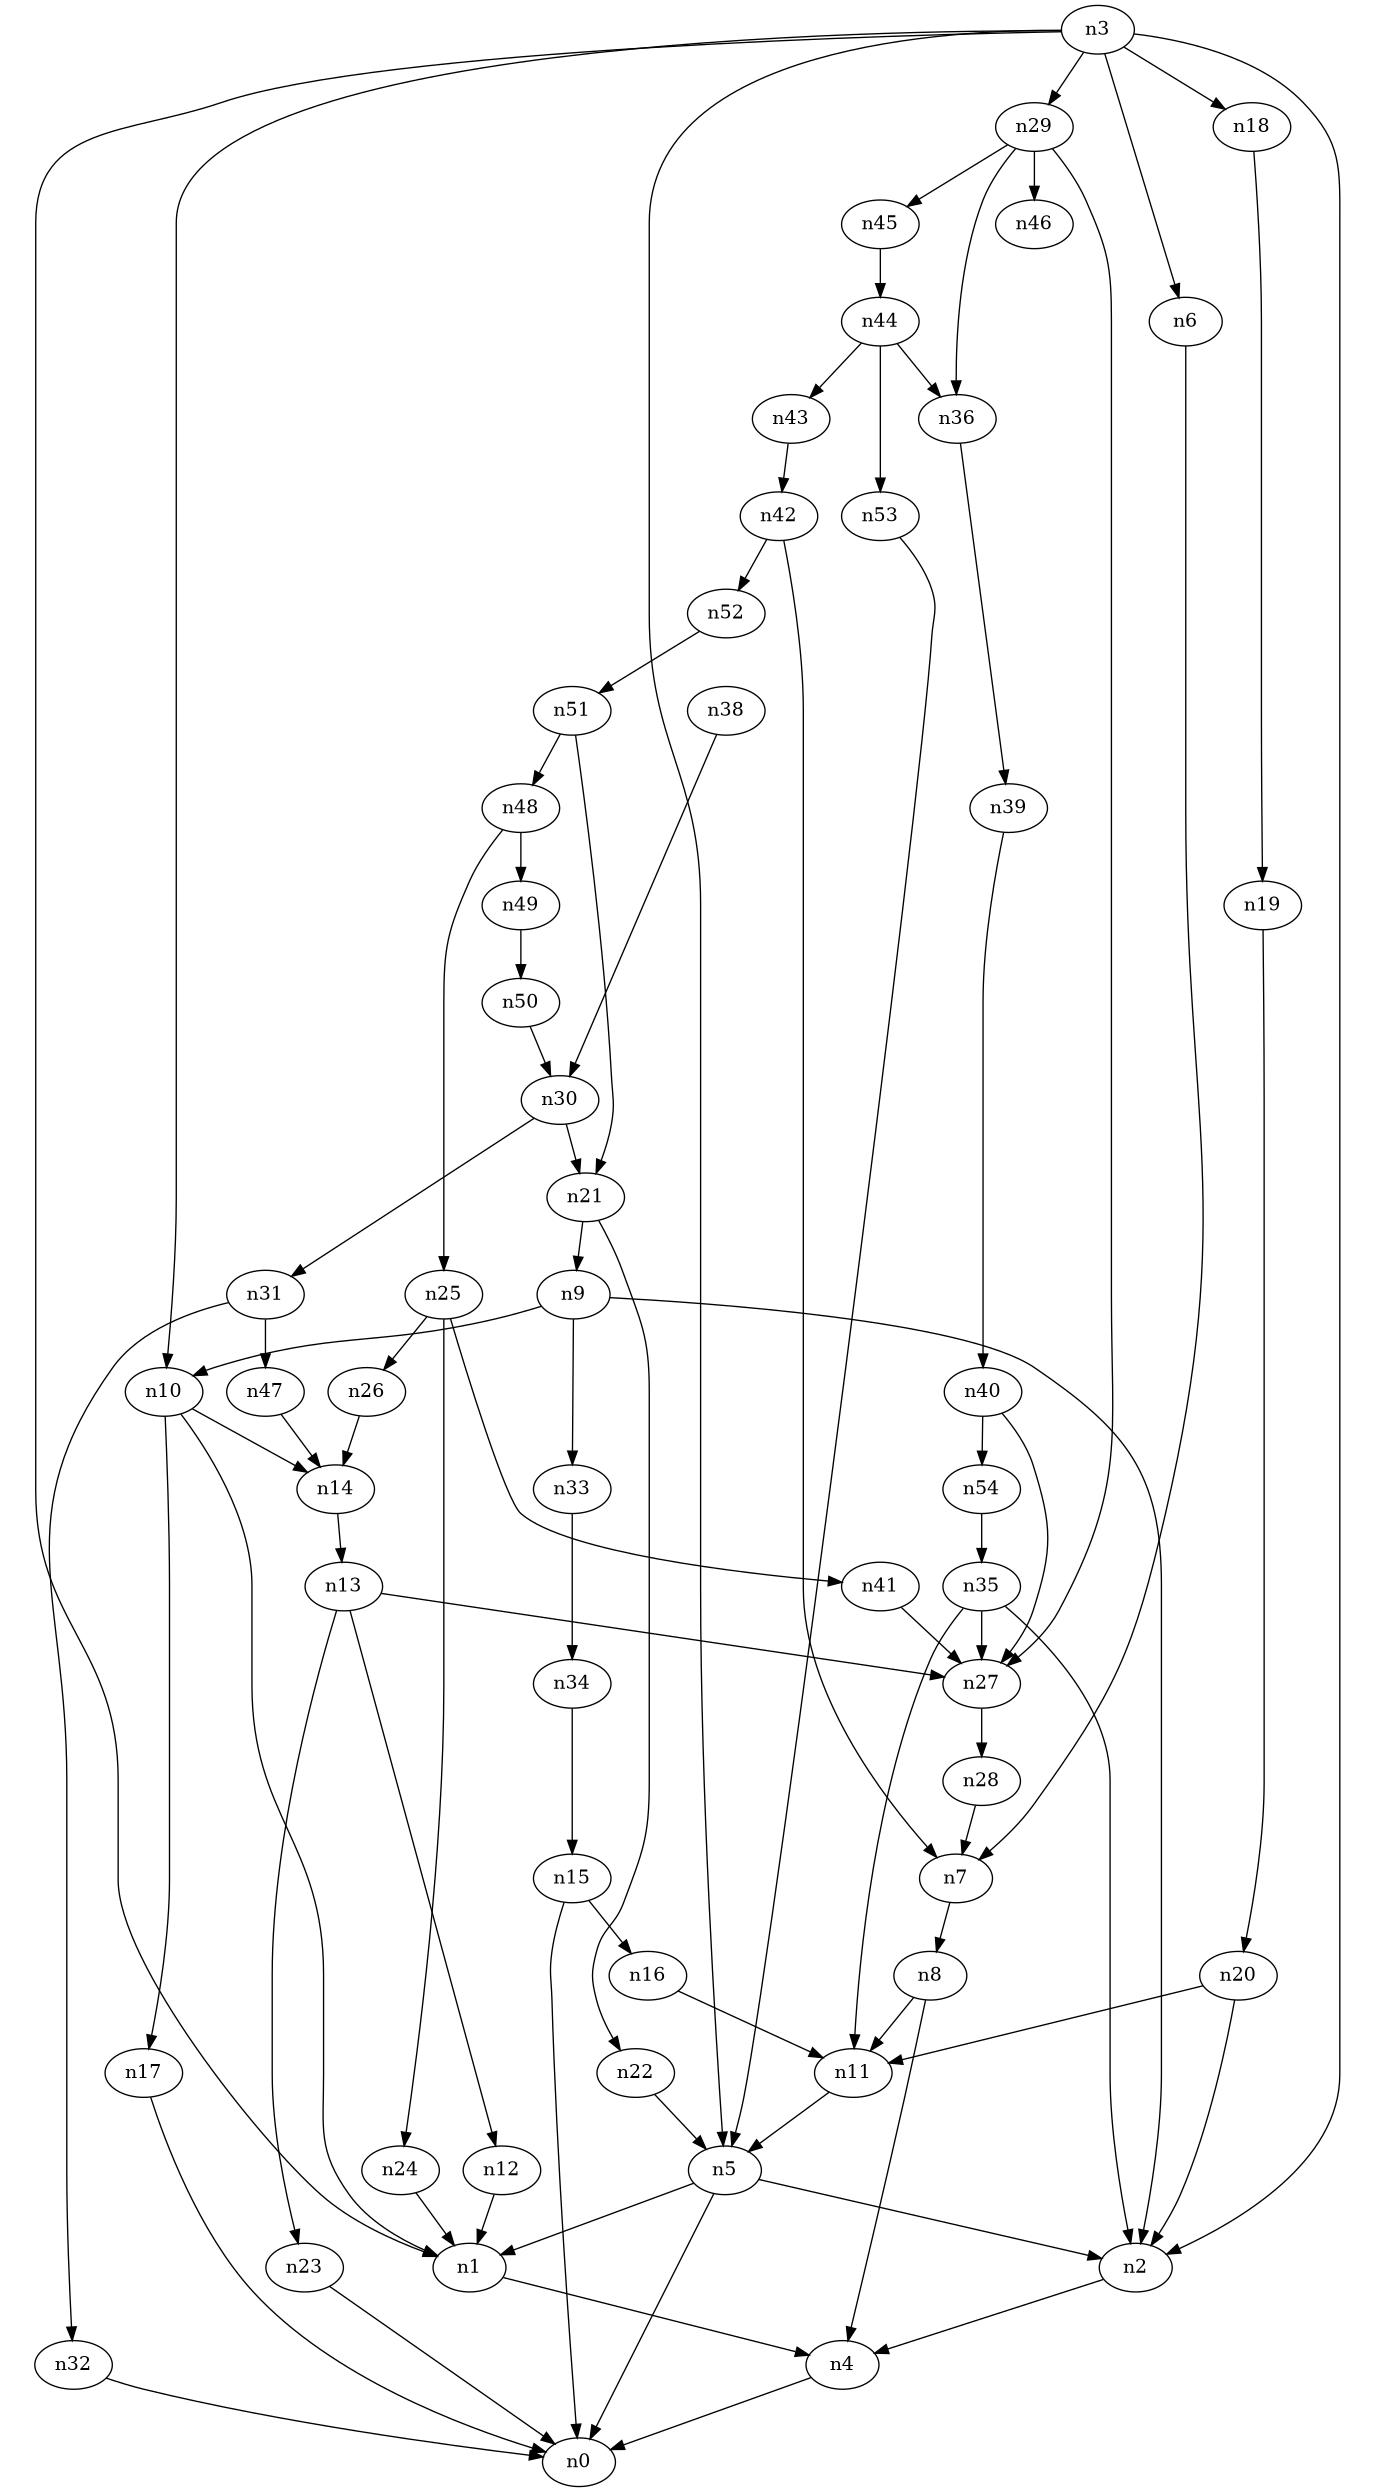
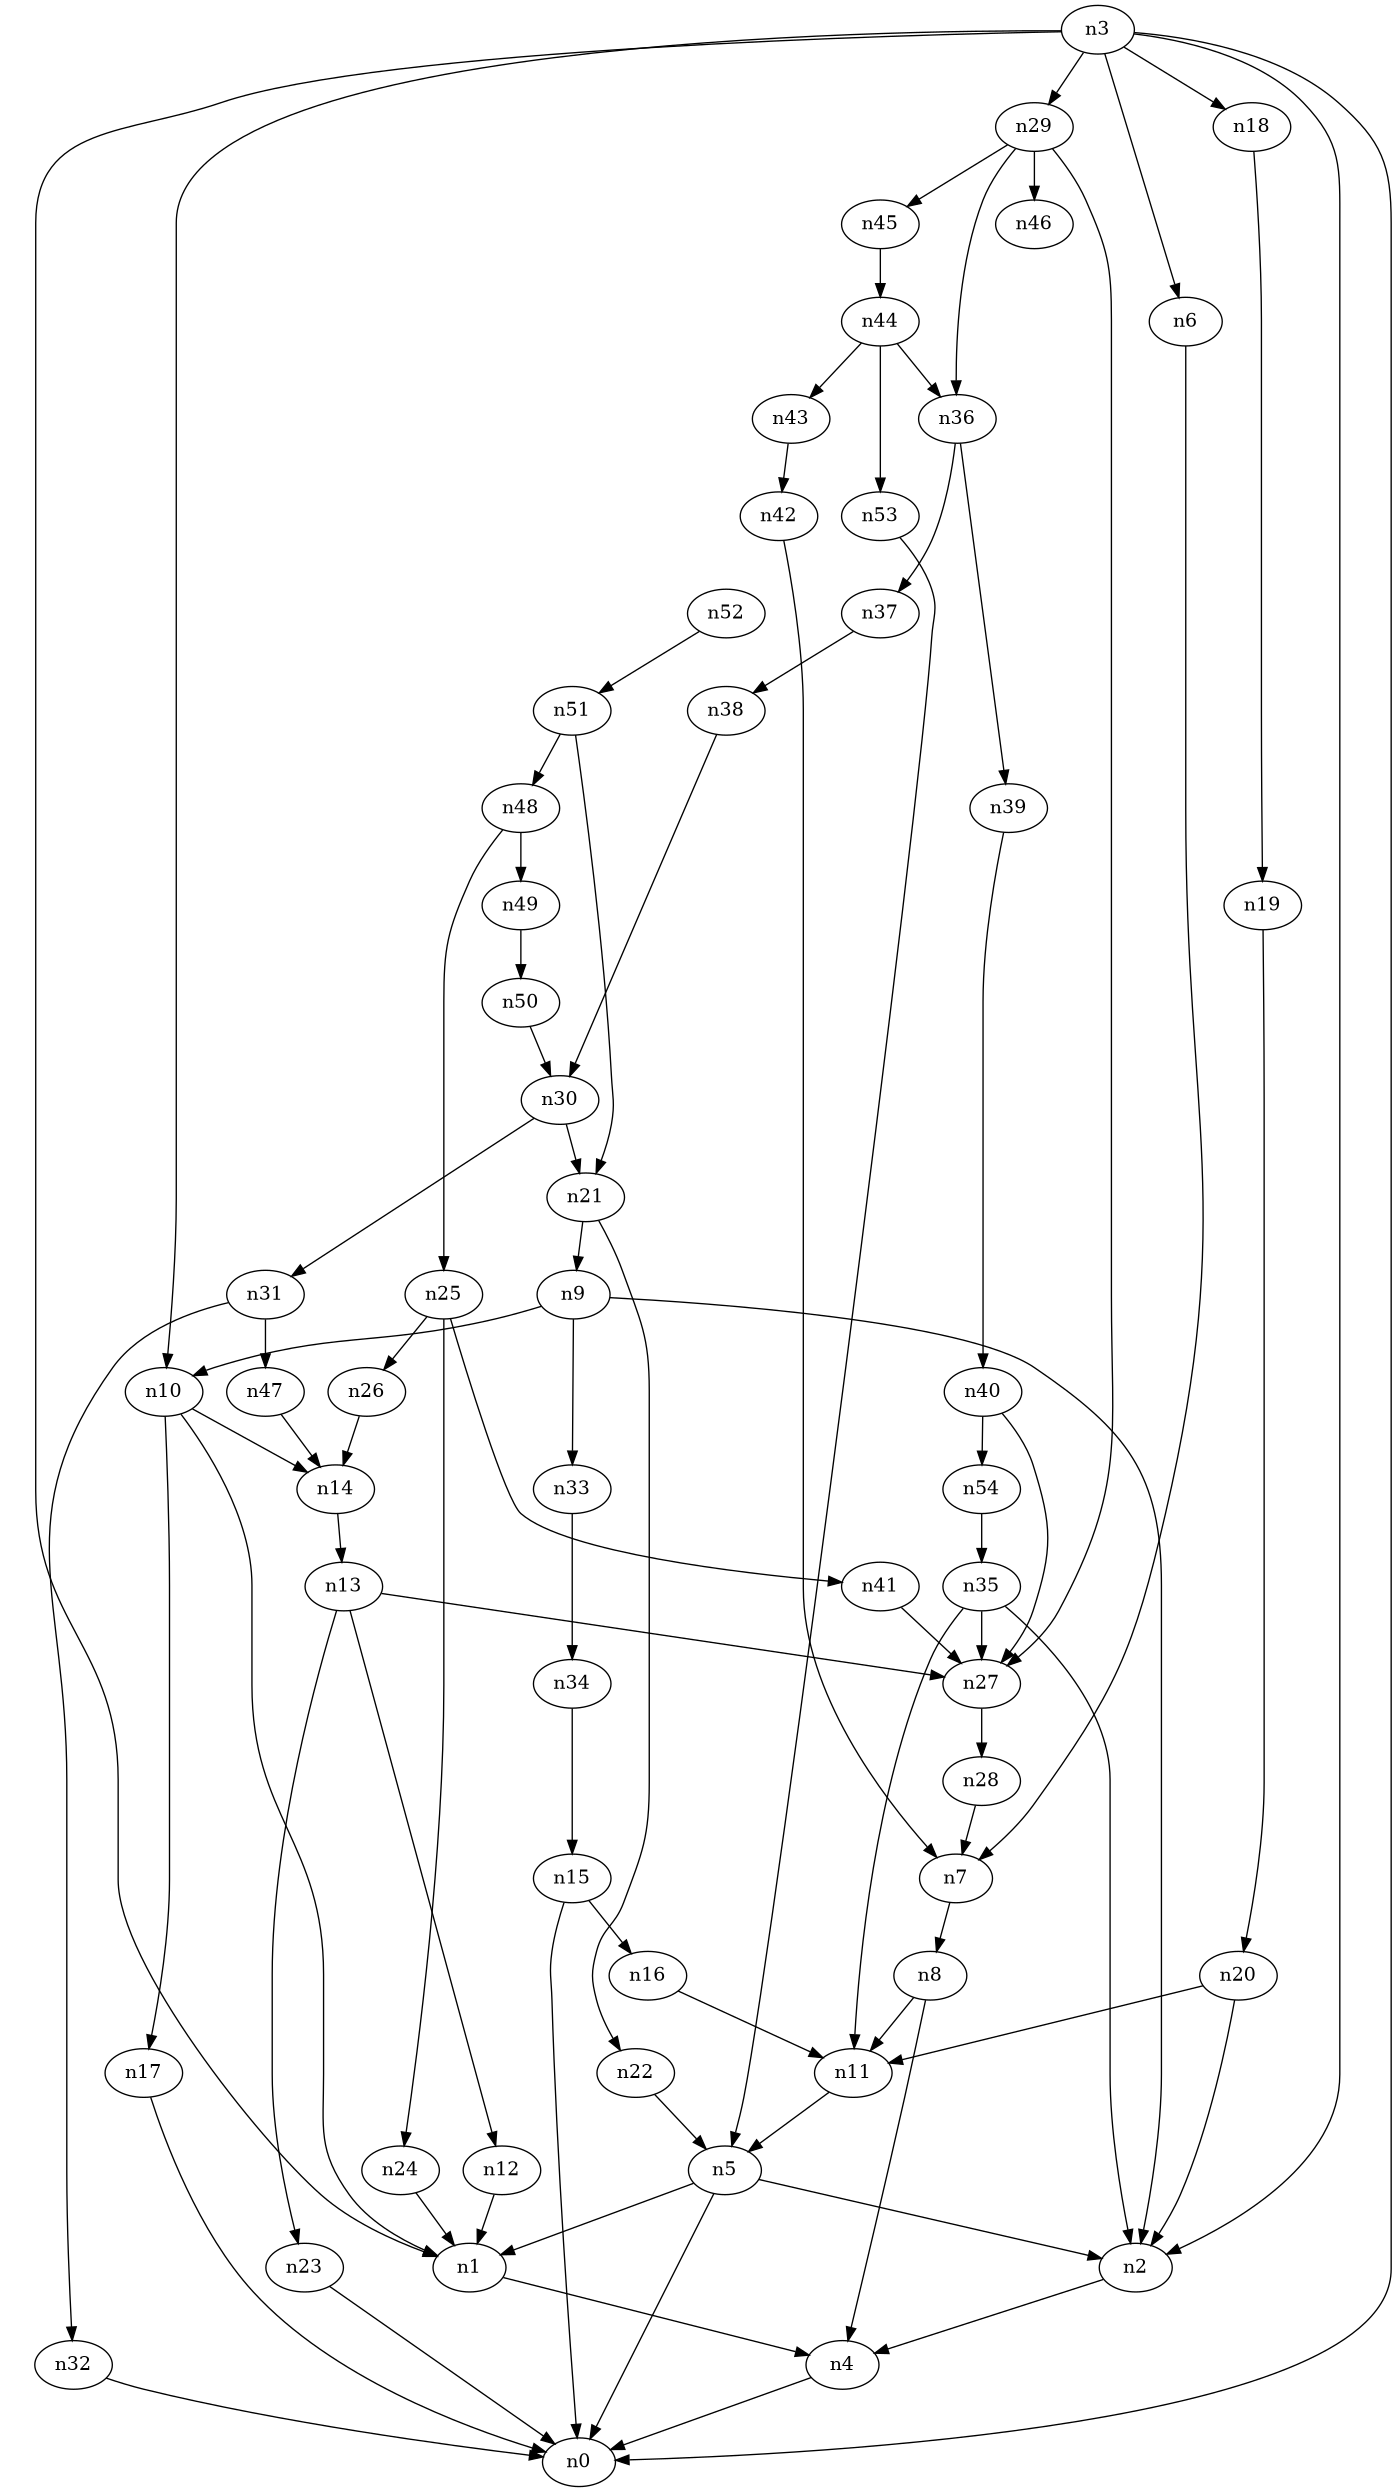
(756, 559) -> none
none -> (880, 614)
(701, 925) -> (1391, 1476)
